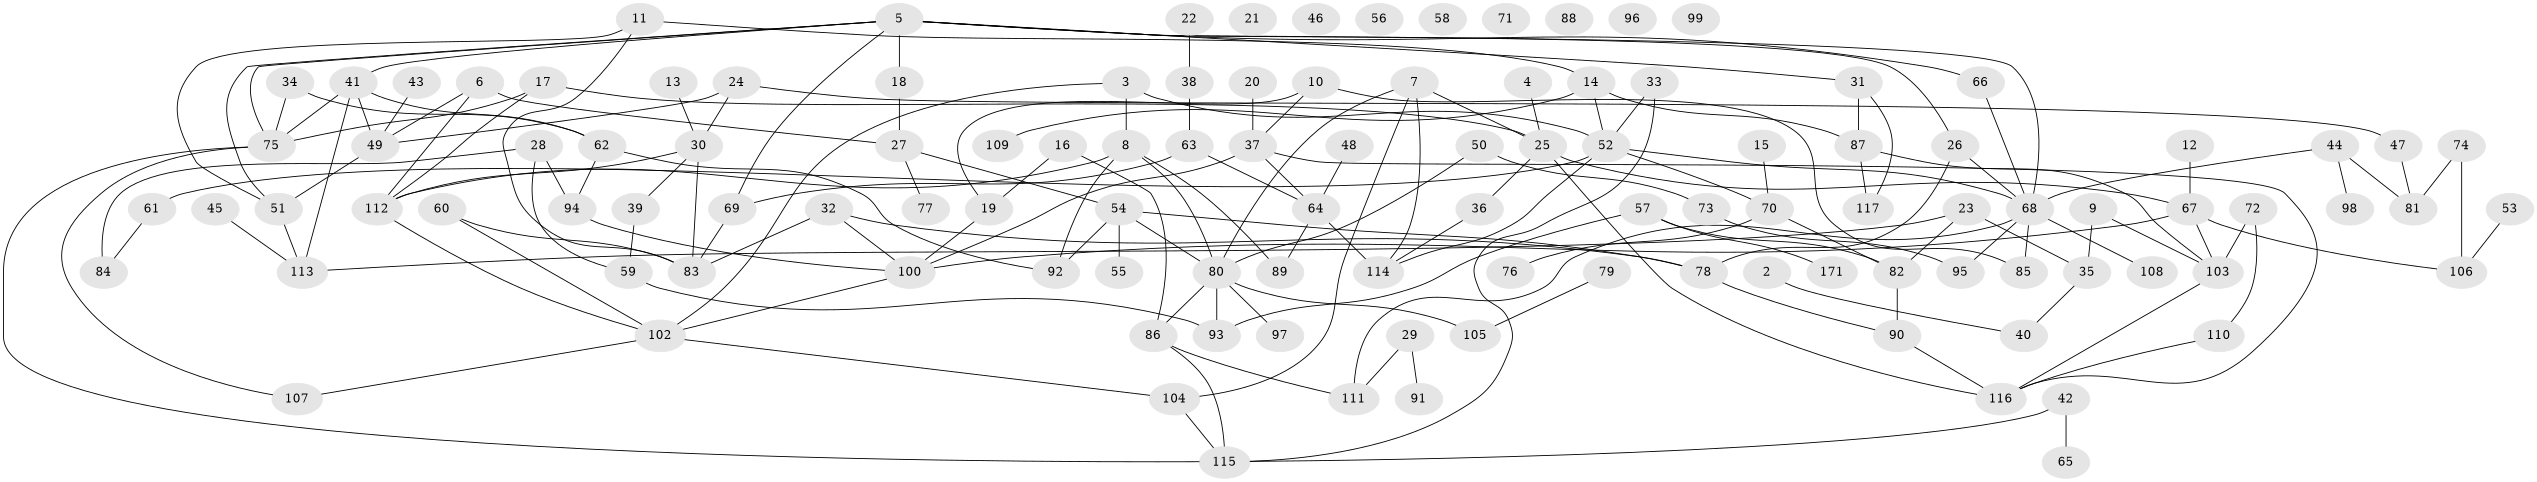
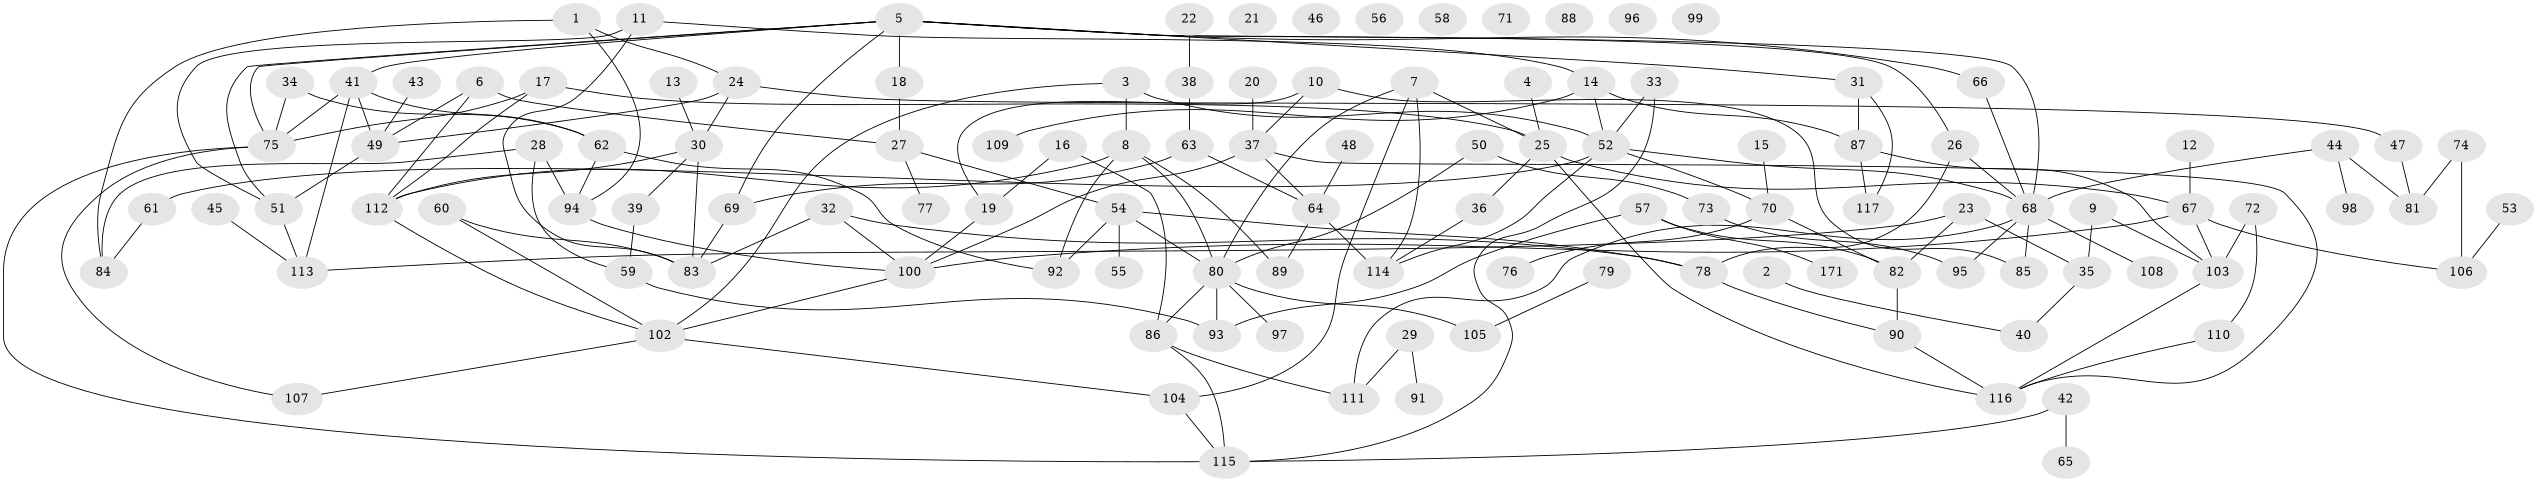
none -> (577, 19)
